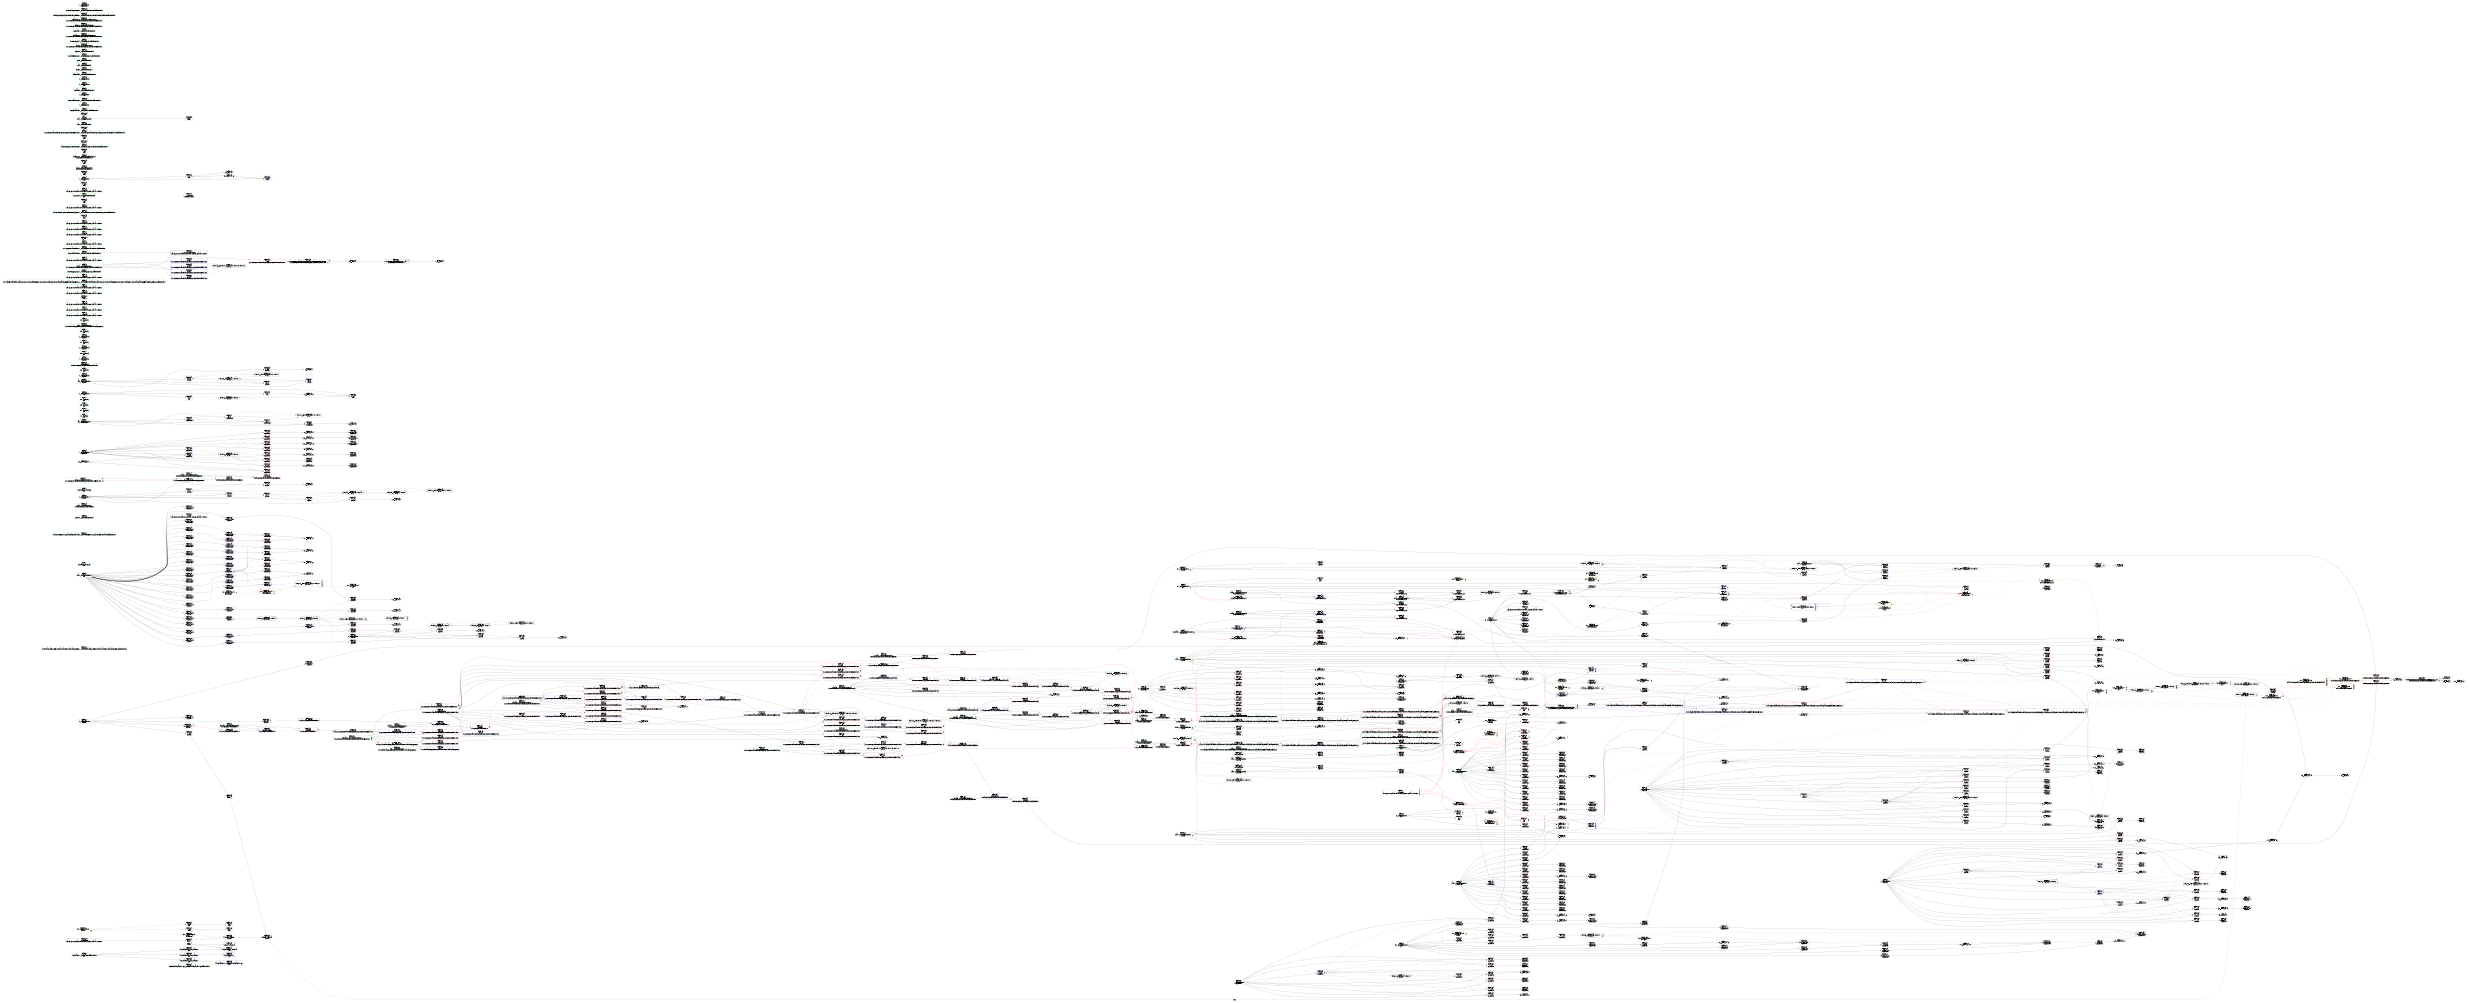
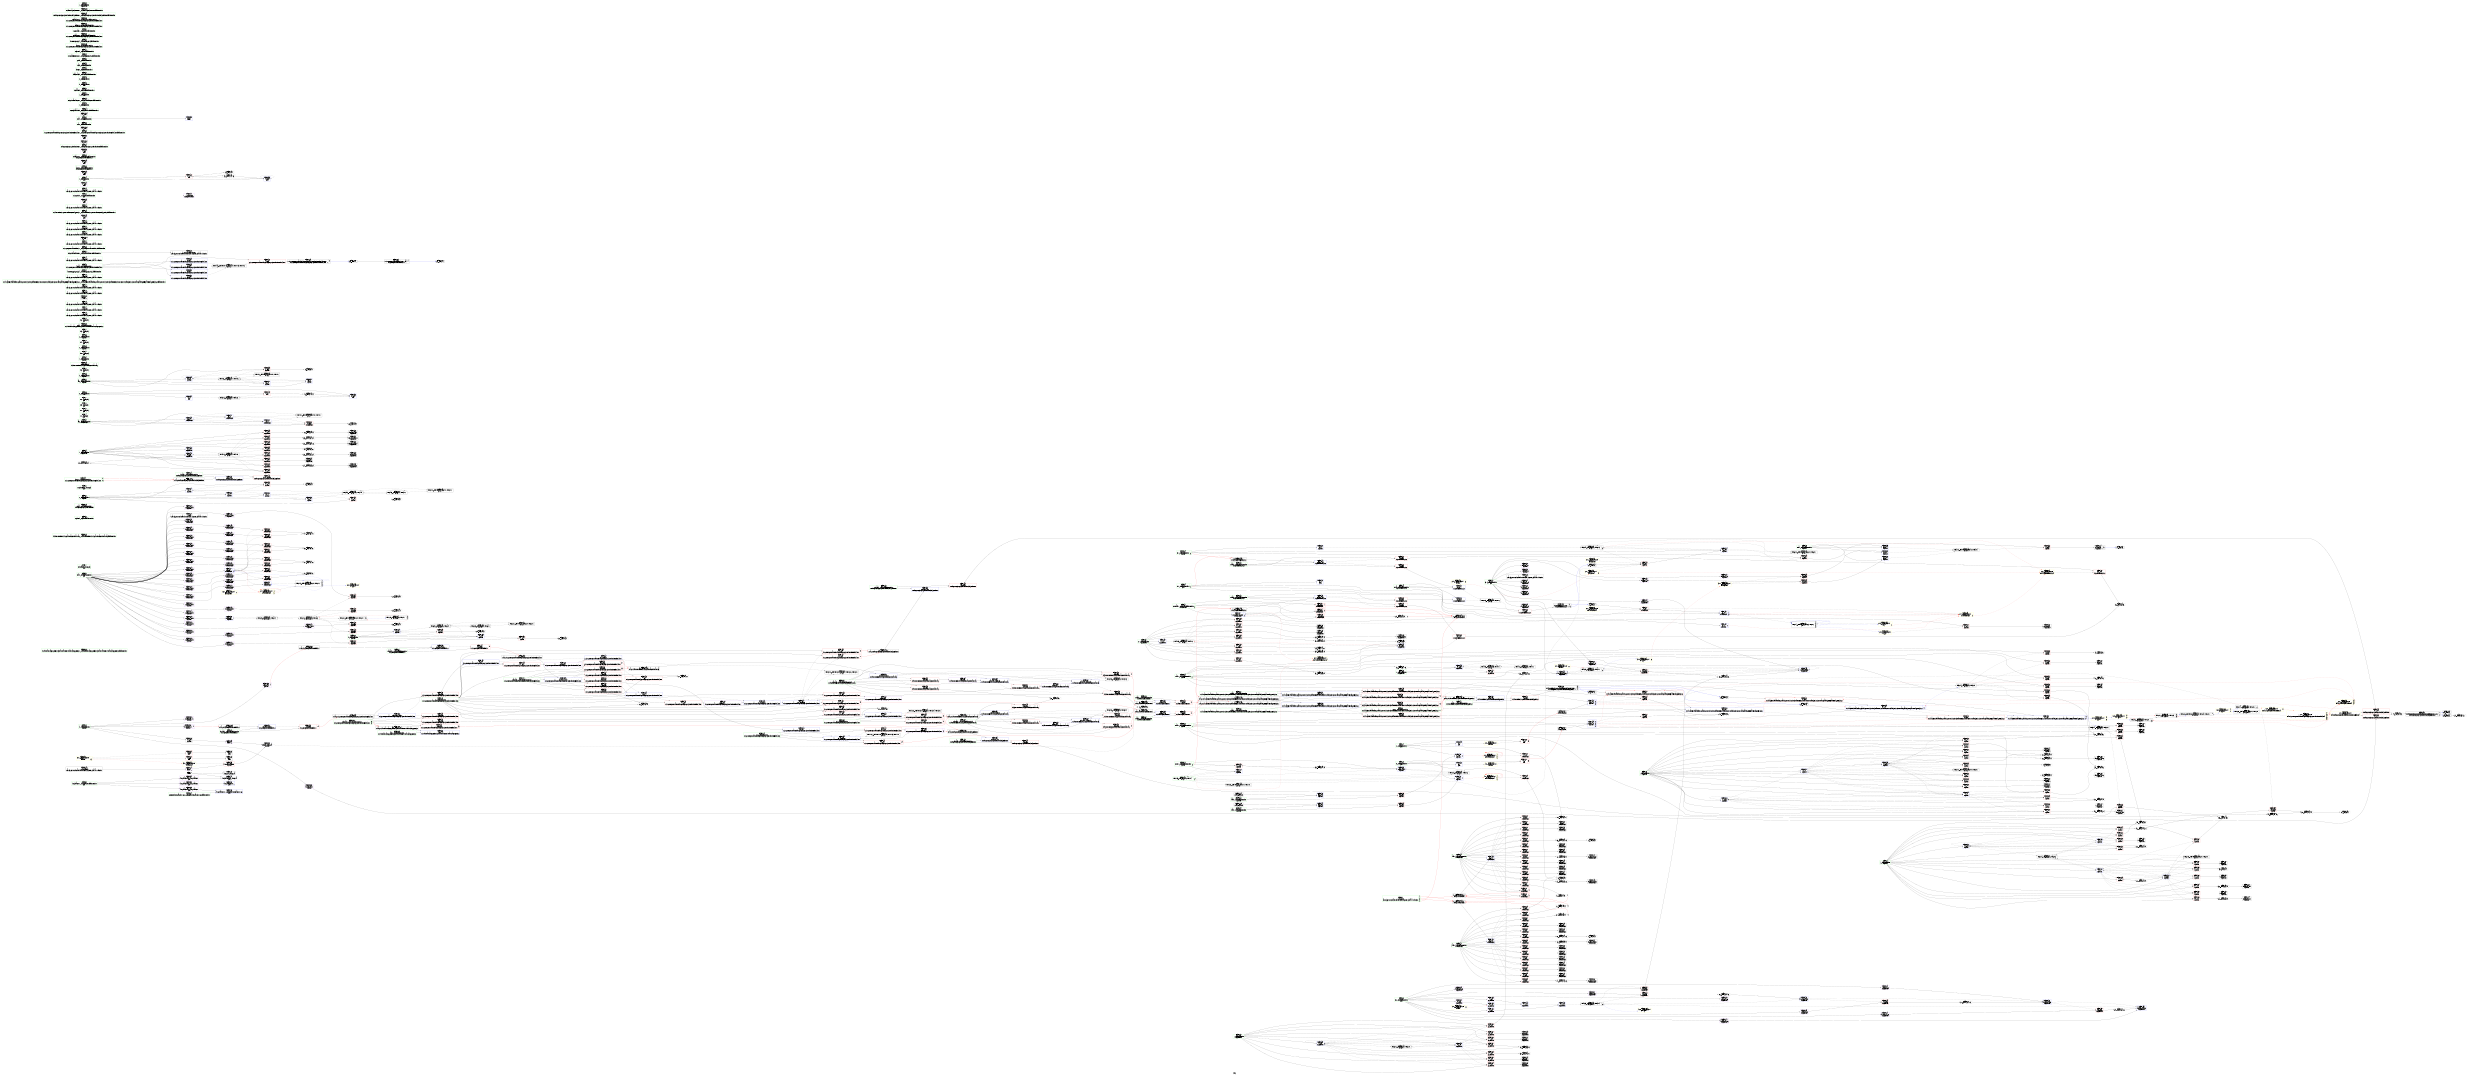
(1562, 765) -> none
